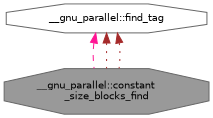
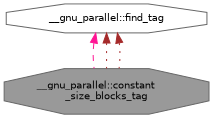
(107, 91) -> (107, 91)
